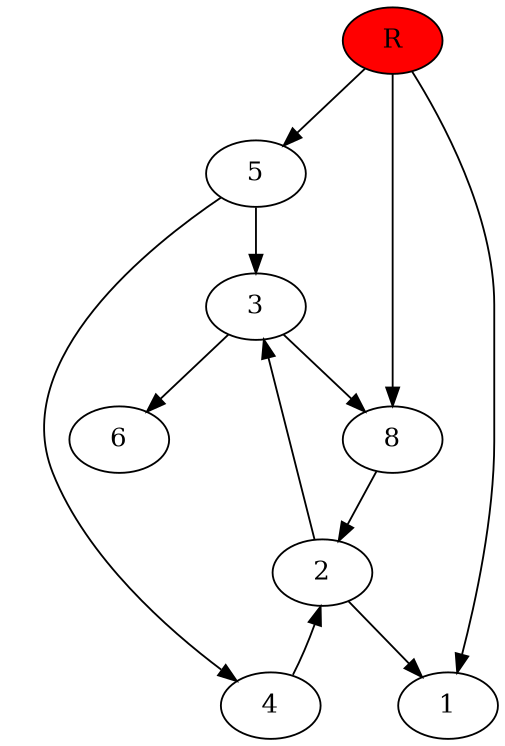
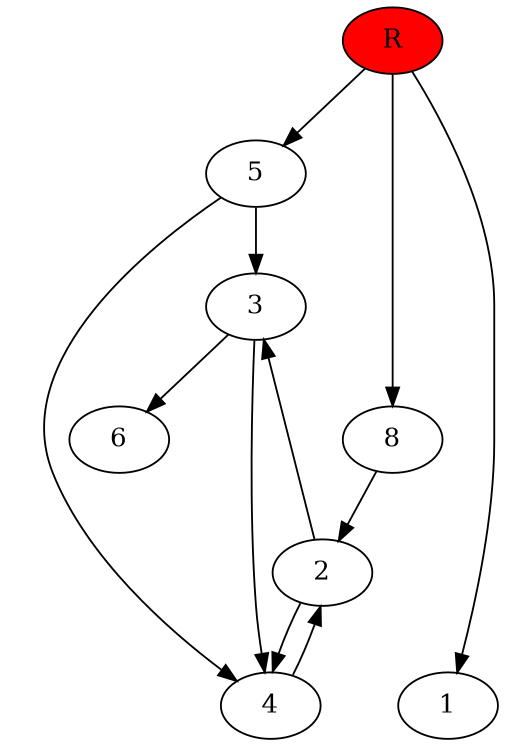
(318, 367) -> (252, 497)
(379, 632) -> (289, 628)
